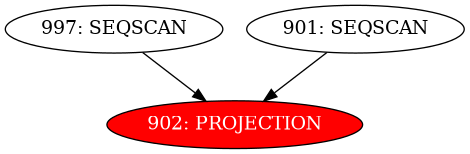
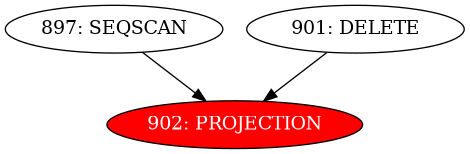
(114, 29) -> (114, 29)
(355, 29) -> (355, 29)
